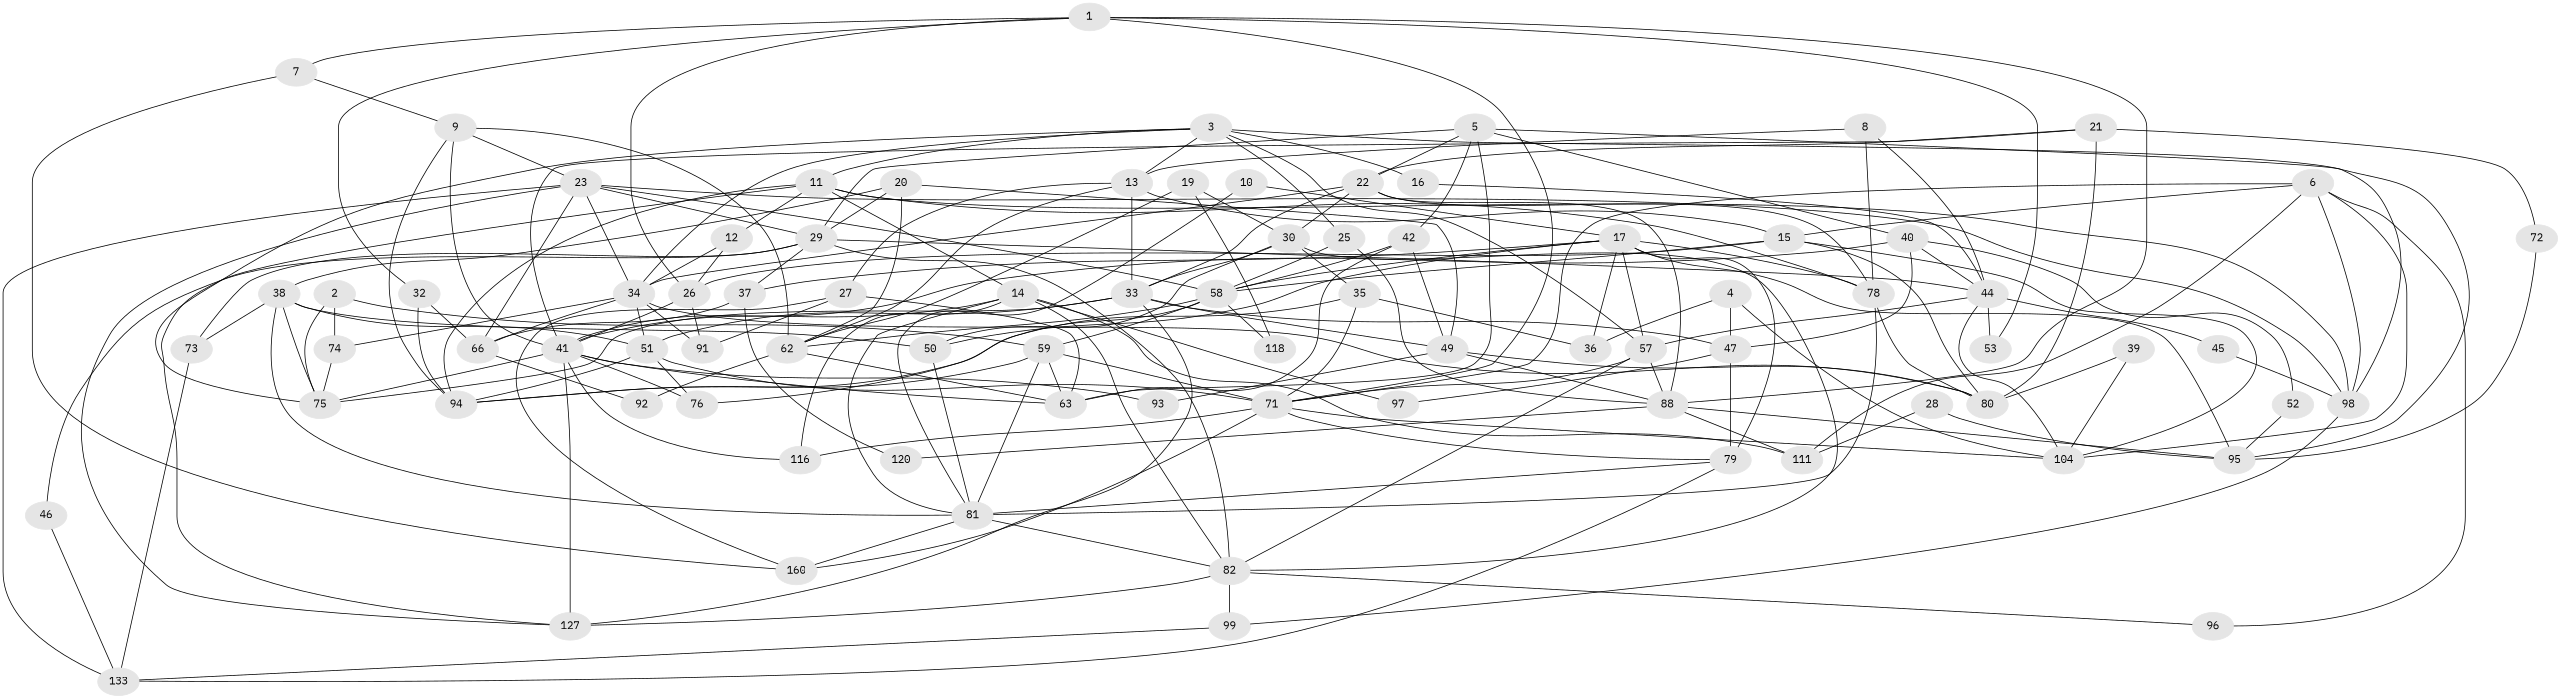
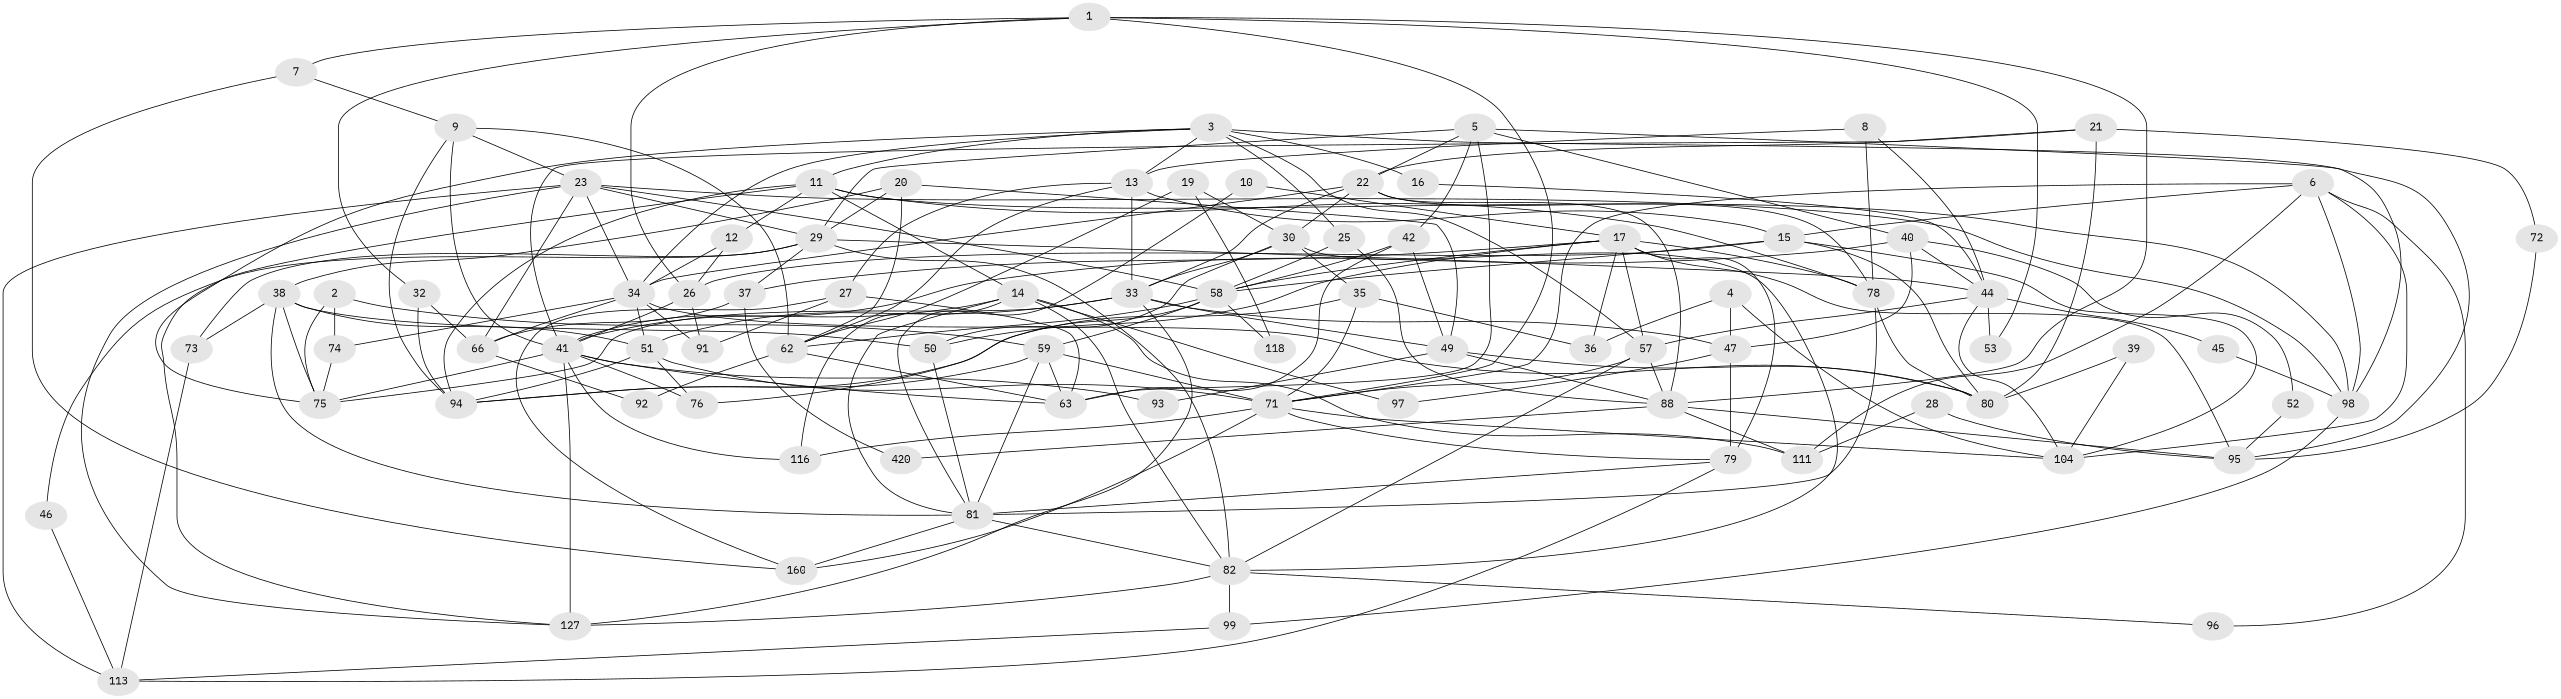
(901, 460) -> (901, 460)
(118, 682) -> (118, 682)
